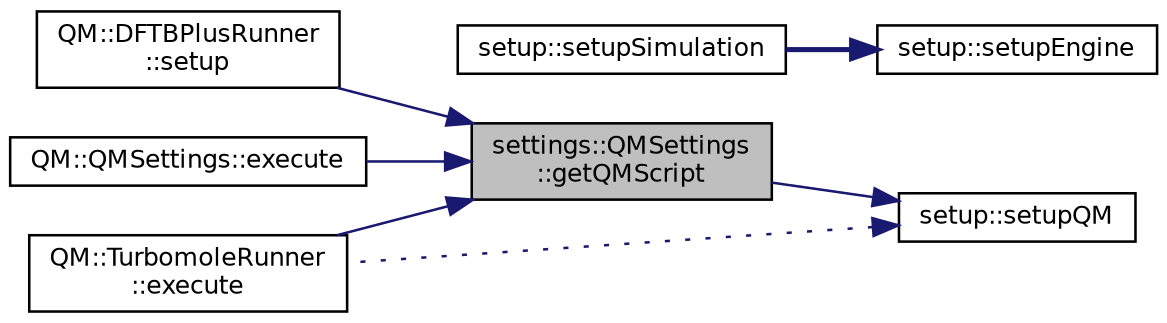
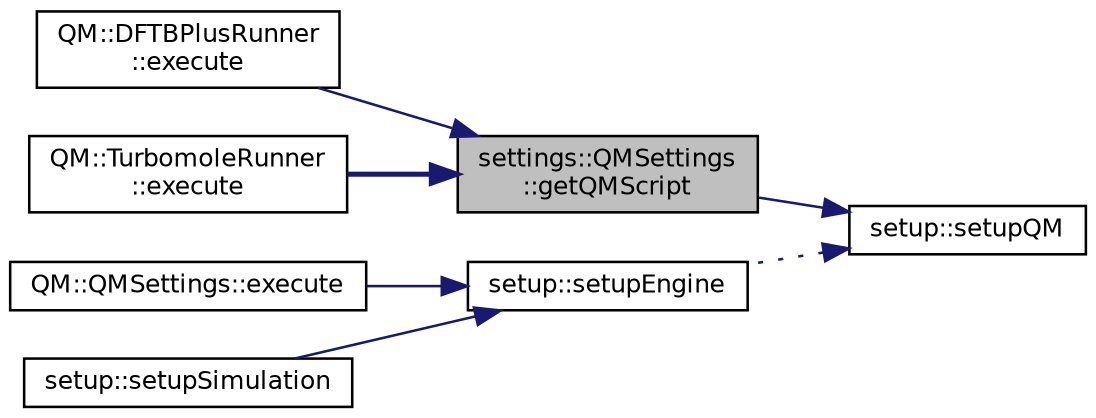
(188, 50) -> (188, 50)
(819, 50) -> (385, 337)
(406, 161) -> (404, 286)
(392, 221) -> (389, 174)
(610, 245) -> (786, 258)
